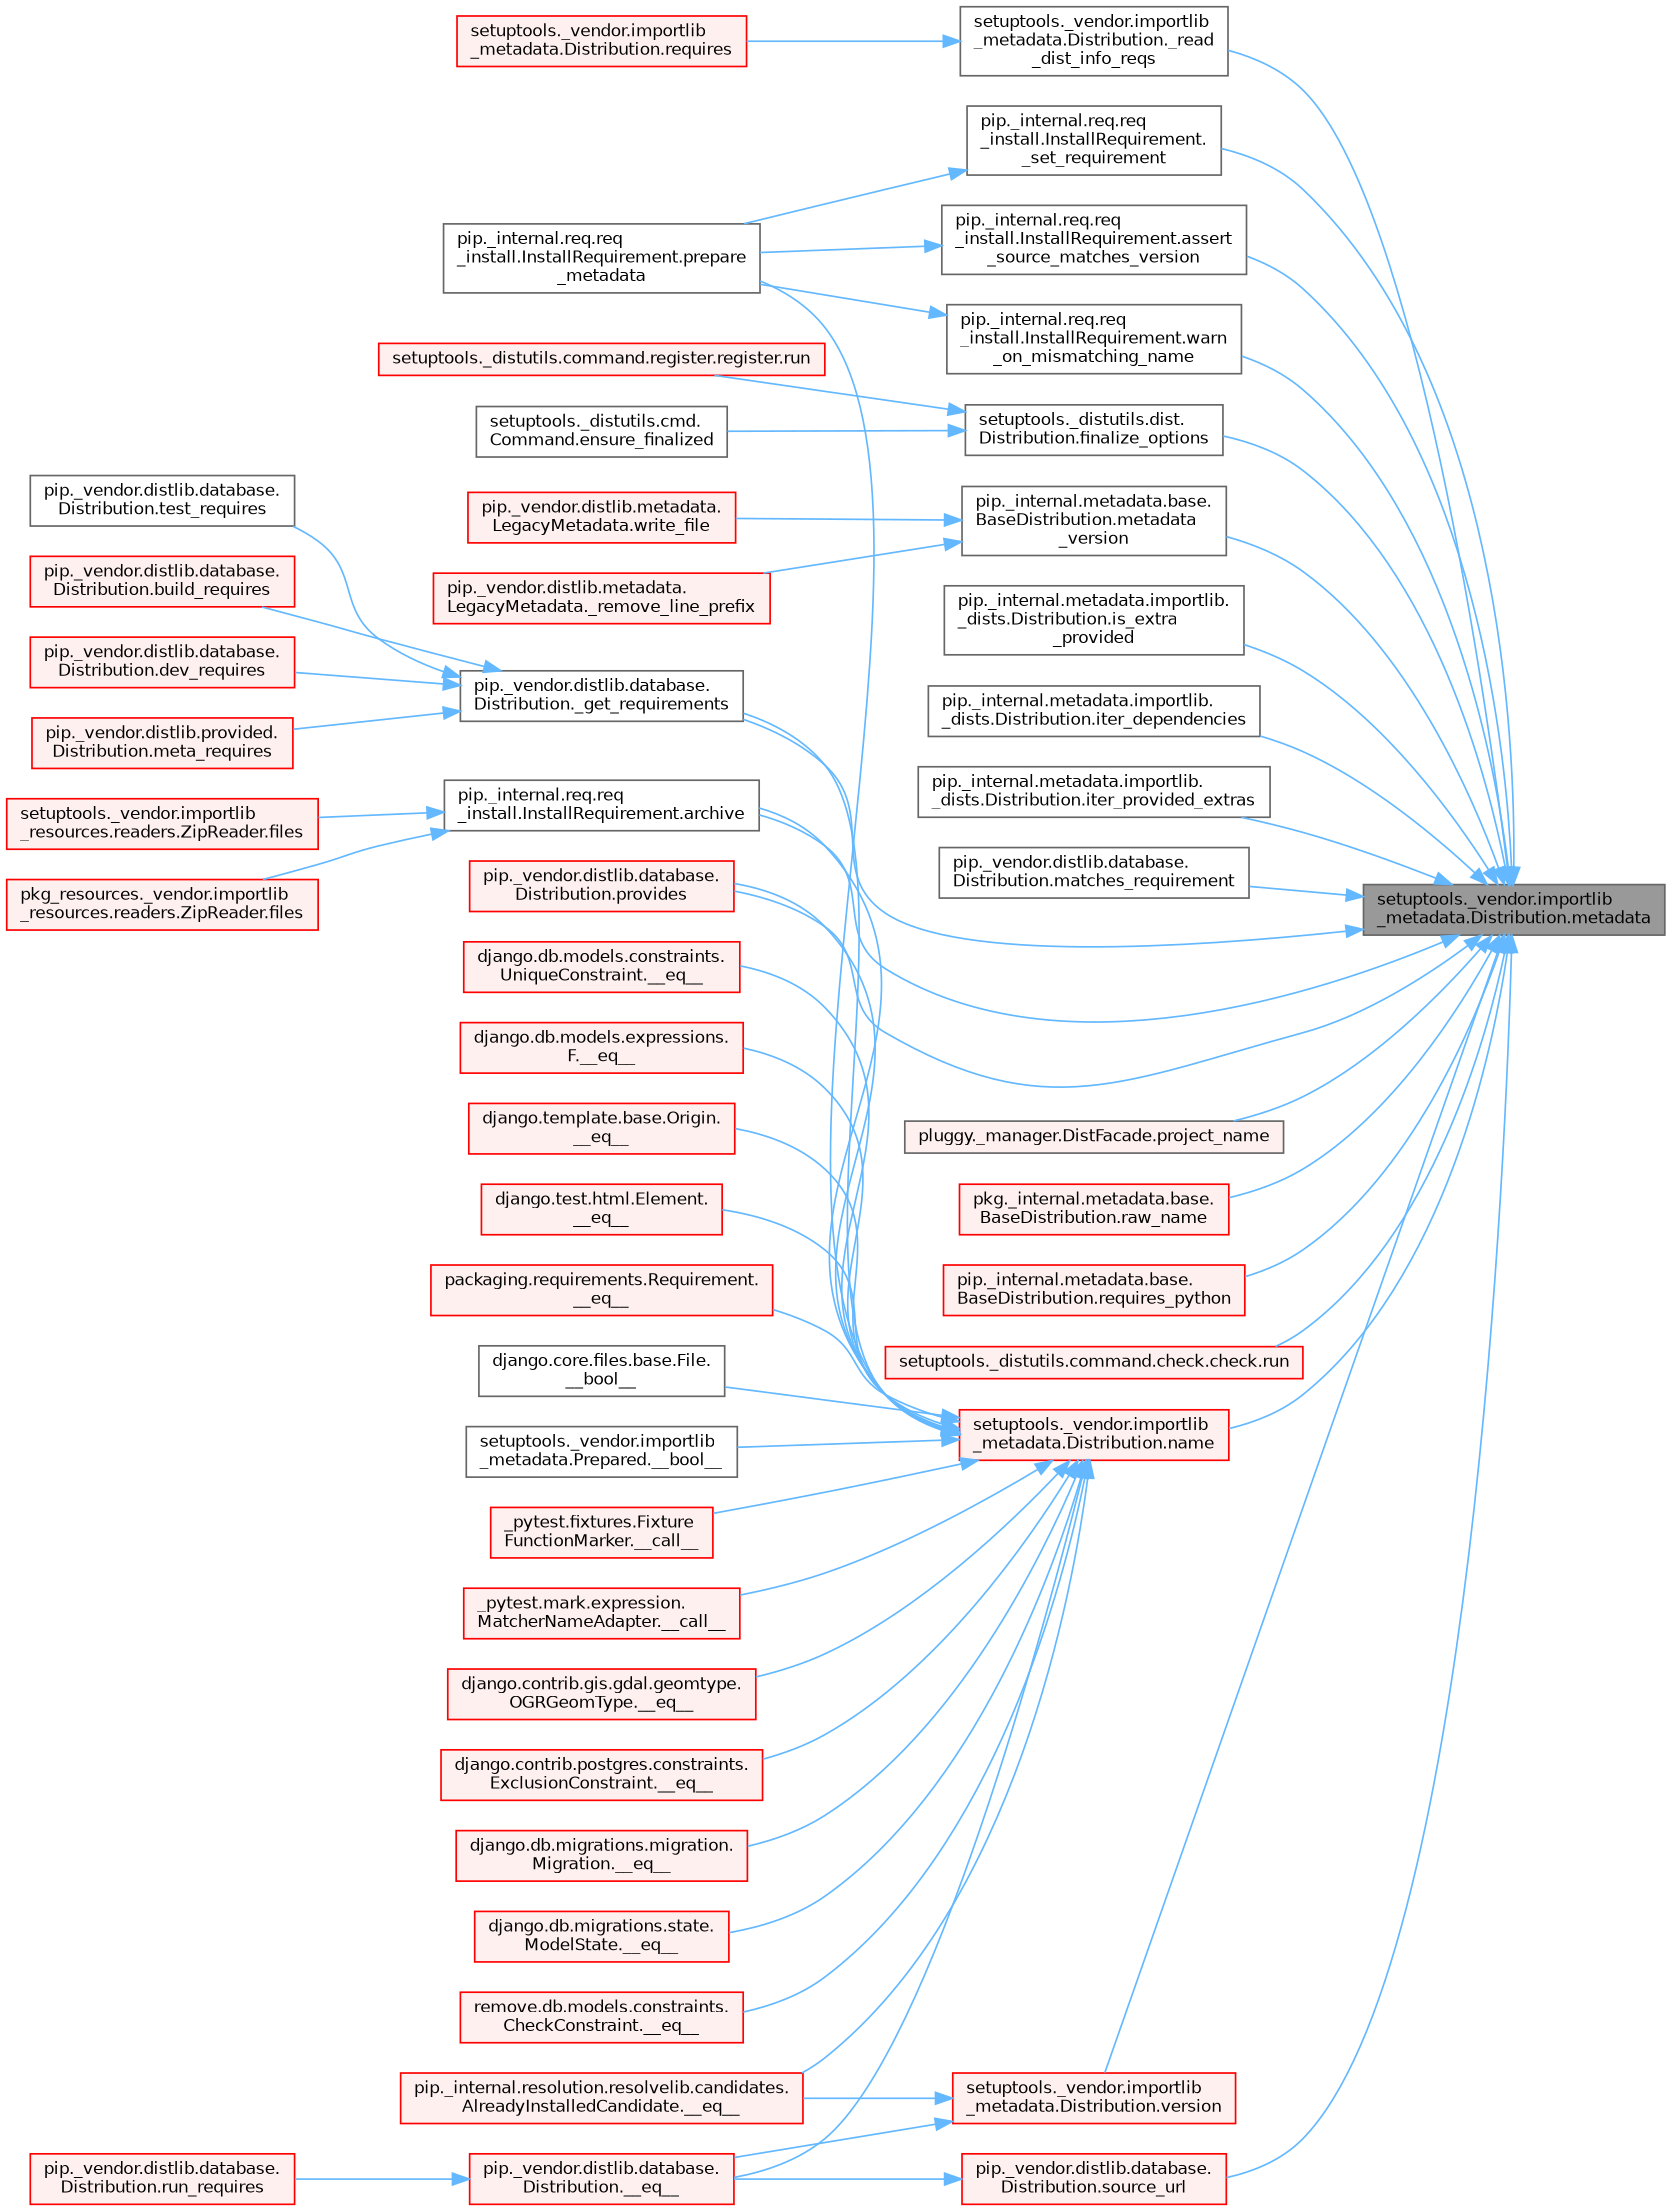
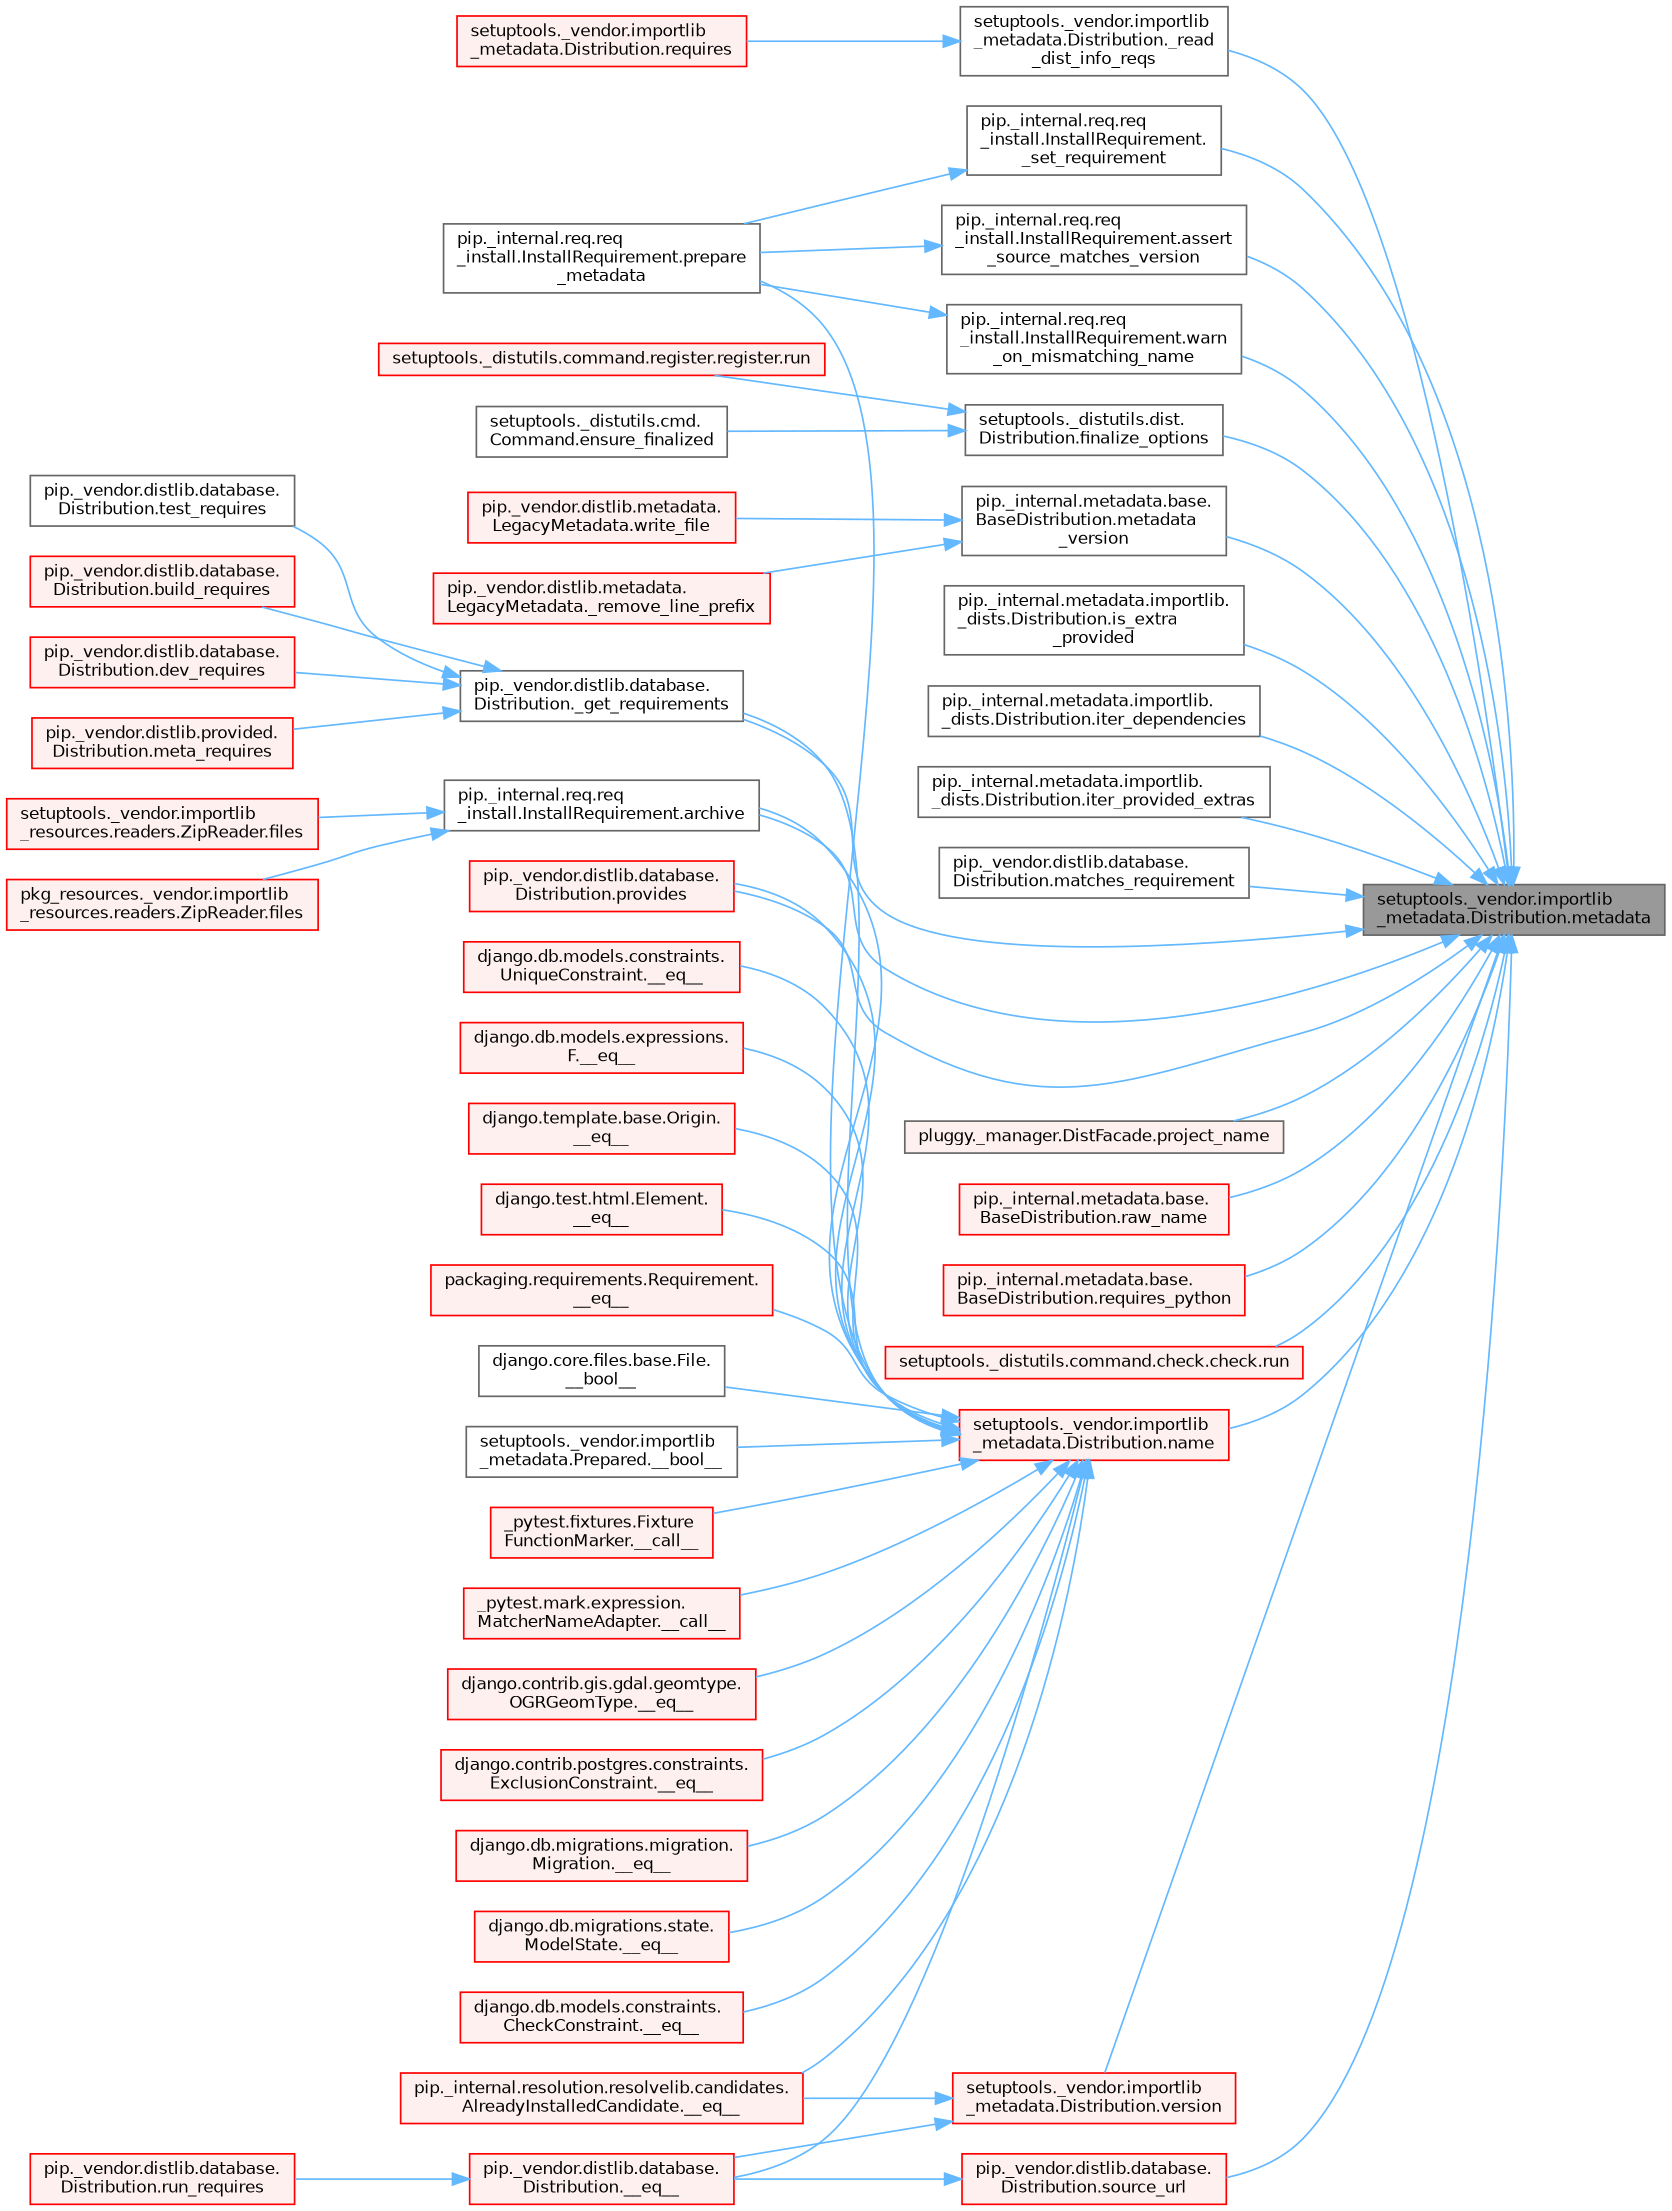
(1094, 1209) -> (1094, 1209)
(602, 2017) -> (602, 2017)
